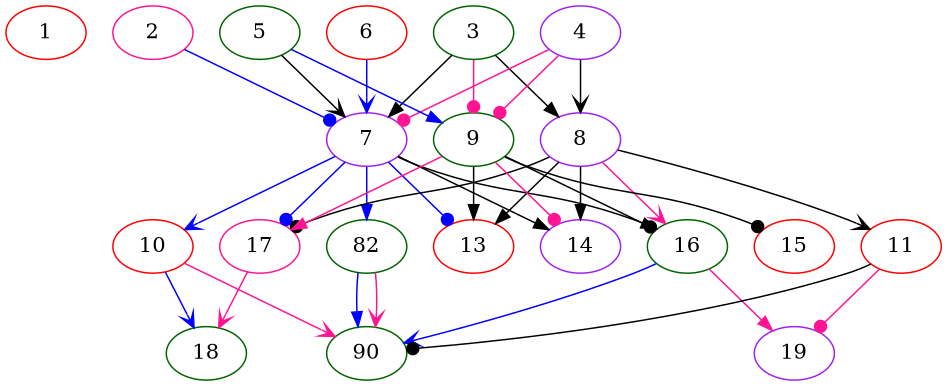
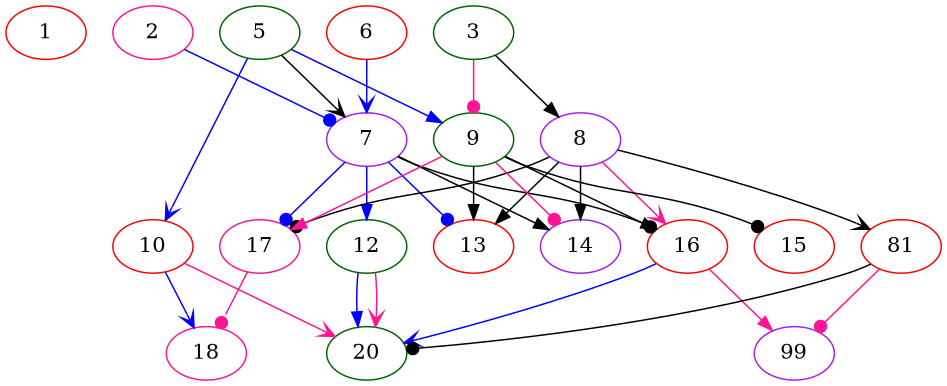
(581, 33) -> none
(426, 81) -> none
(267, 190) -> (210, 133)
(367, 246) -> (367, 246)
(687, 246) -> (687, 246)
(901, 246) -> (901, 246)
(234, 298) -> (234, 298)
(206, 353) -> (206, 353)
(367, 353) -> (367, 353)
(794, 353) -> (794, 353)
